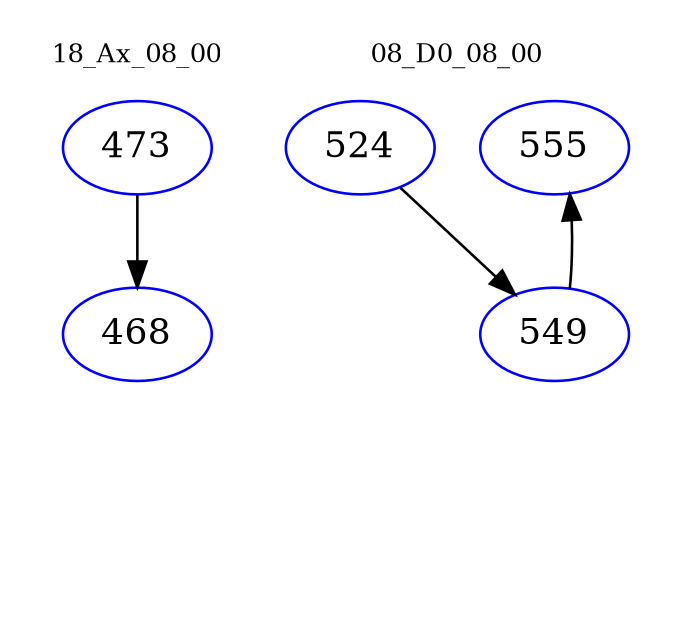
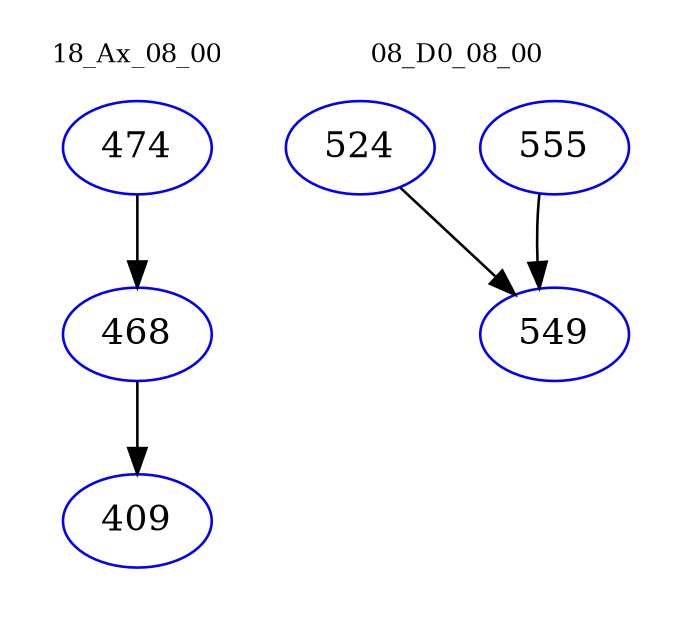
(137, 148) -> (137, 148)
(572, 254) -> (537, 228)
none -> (137, 521)
